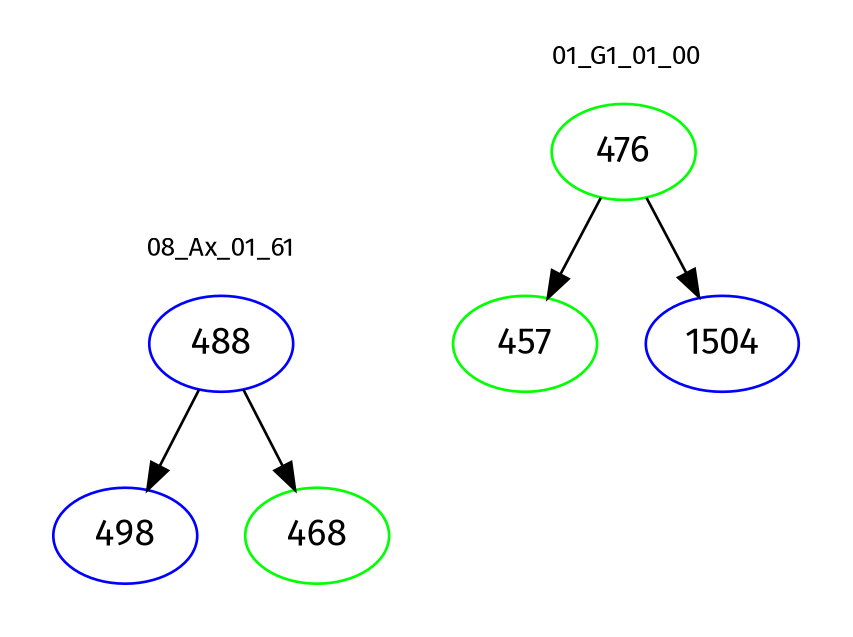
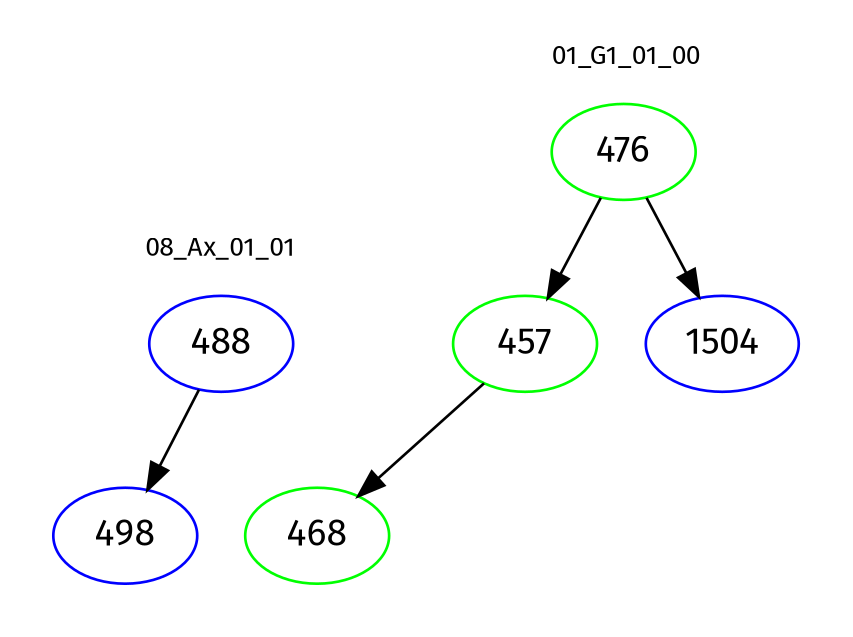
(221, 249) -> (221, 249)
(263, 428) -> (431, 431)
